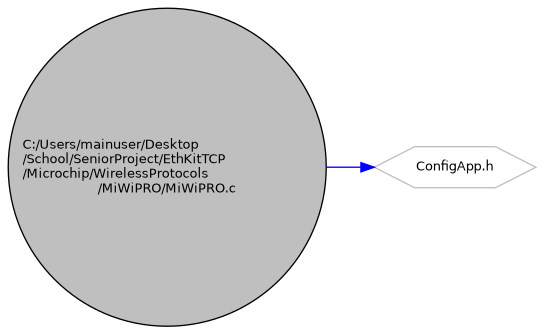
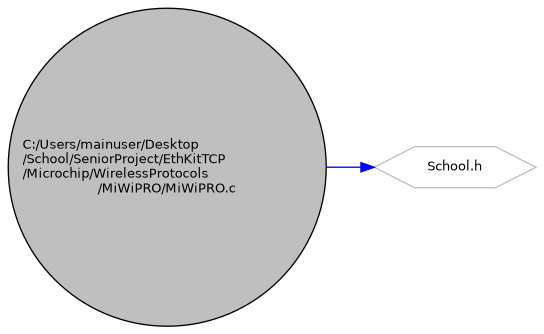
(455, 167) -> (455, 167)
